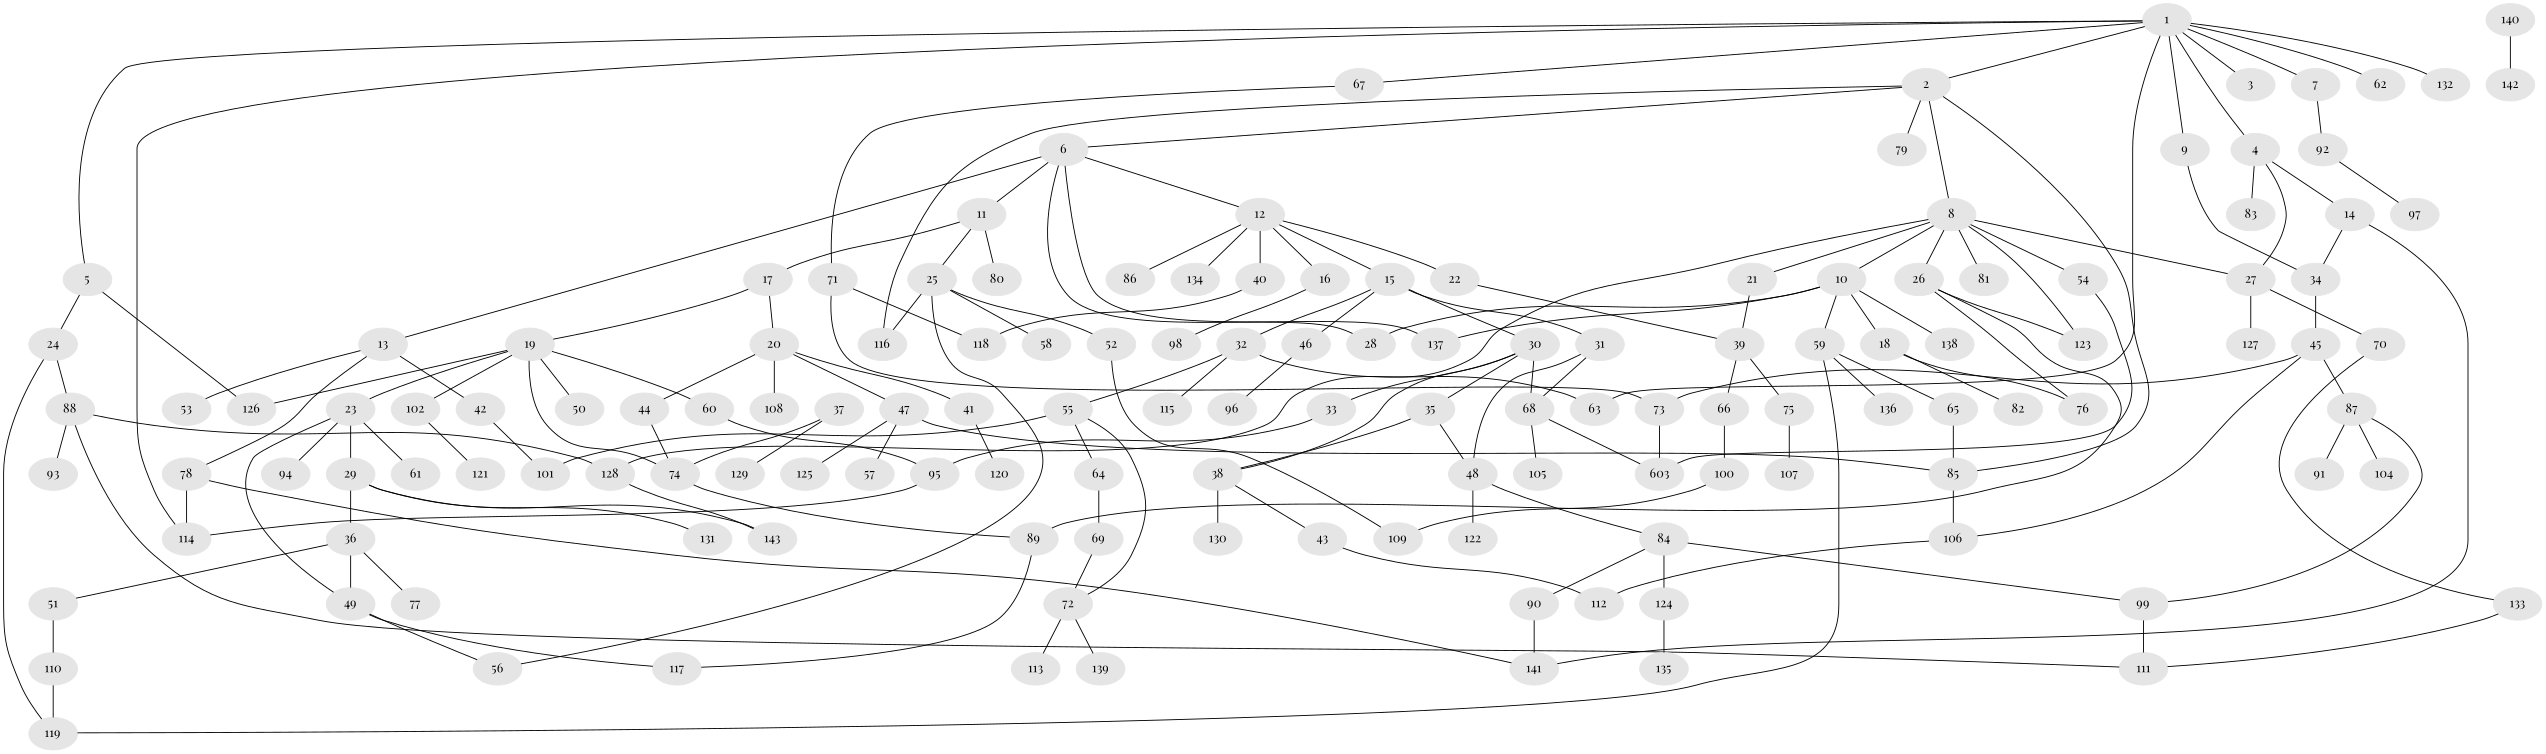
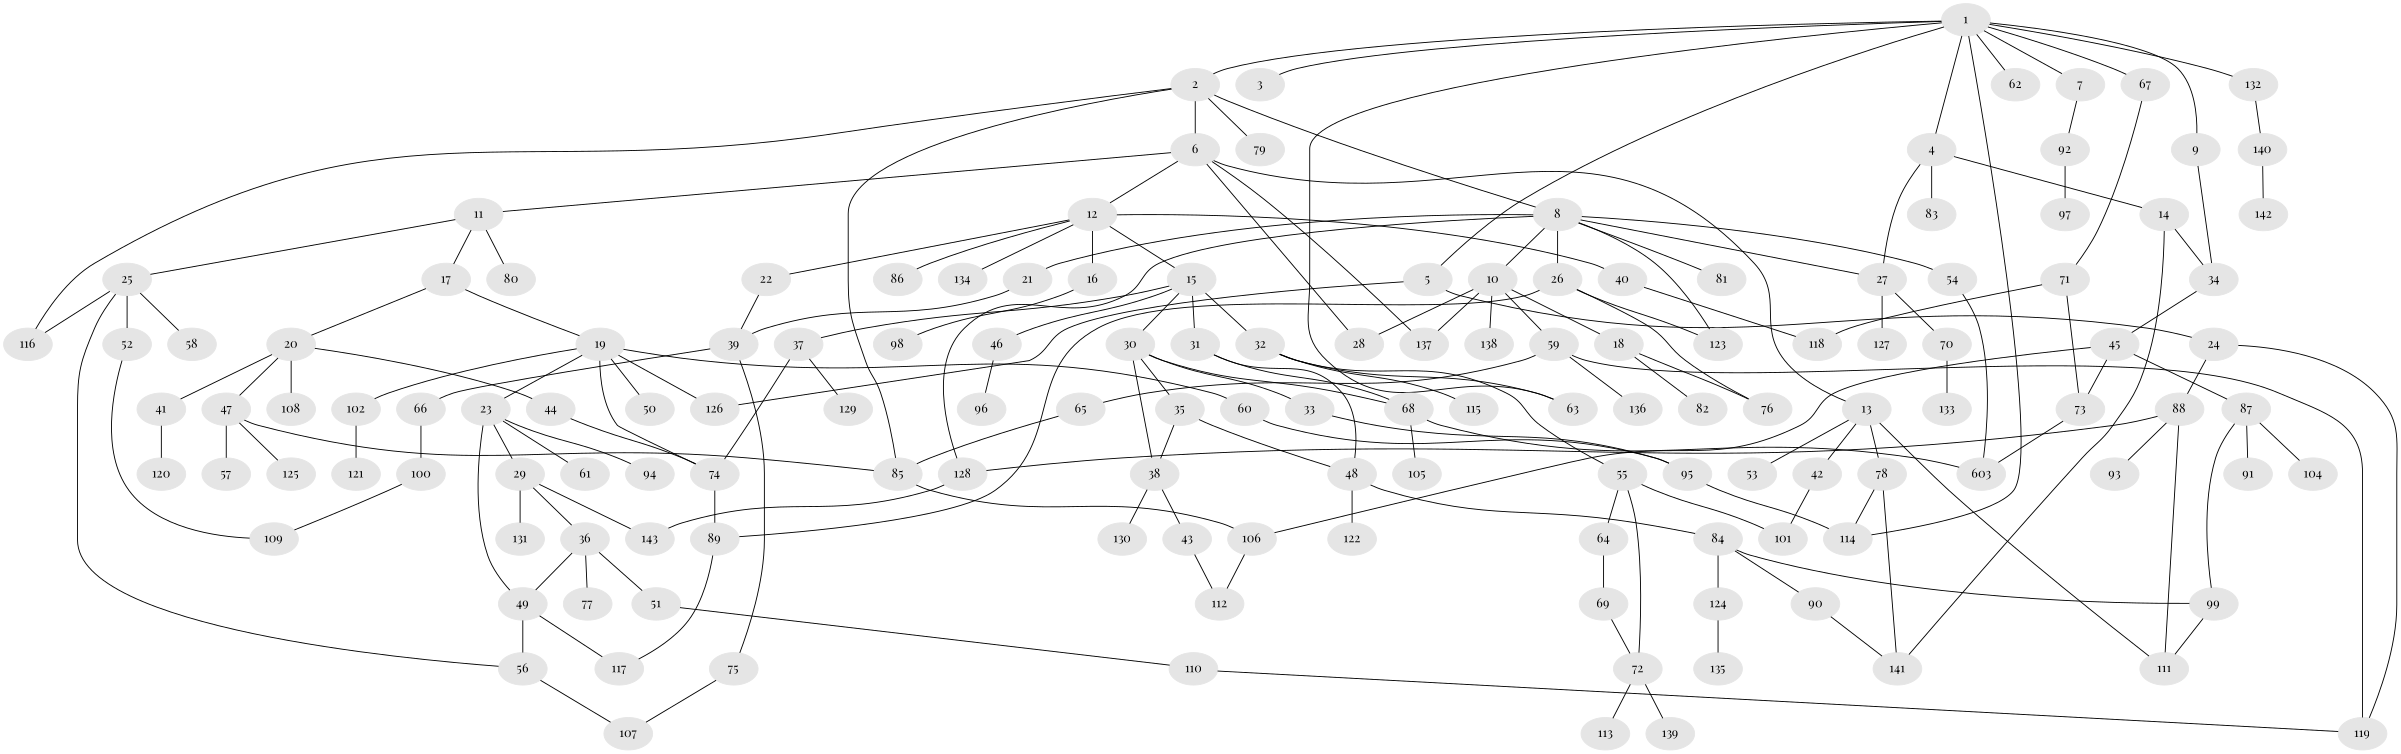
none -> (2258, 117)
none -> (951, 316)
(2335, 649) -> (2017, 550)
none -> (576, 701)
